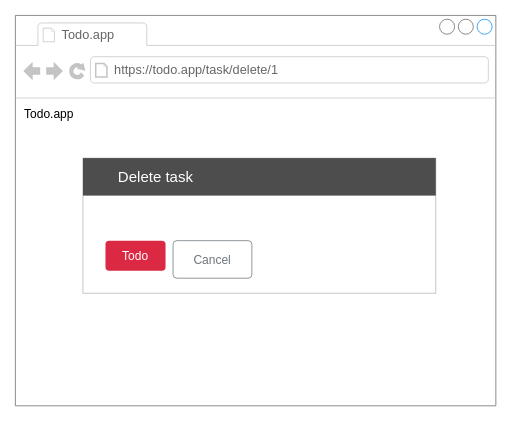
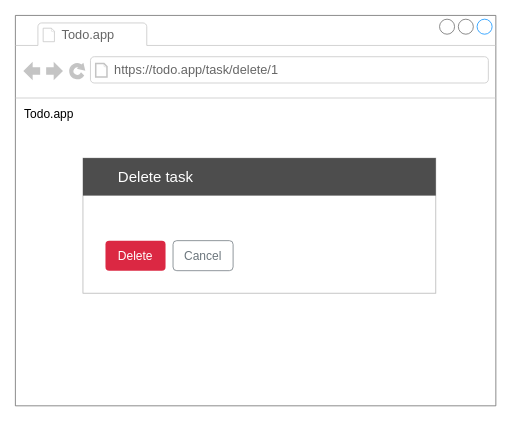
(135, 255) -> (135, 255)
(212, 259) -> (203, 255)
